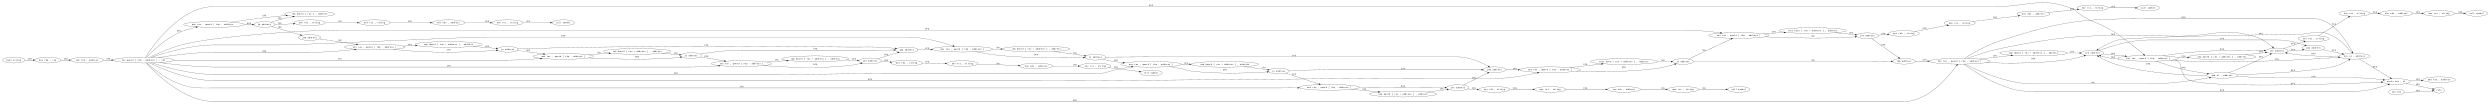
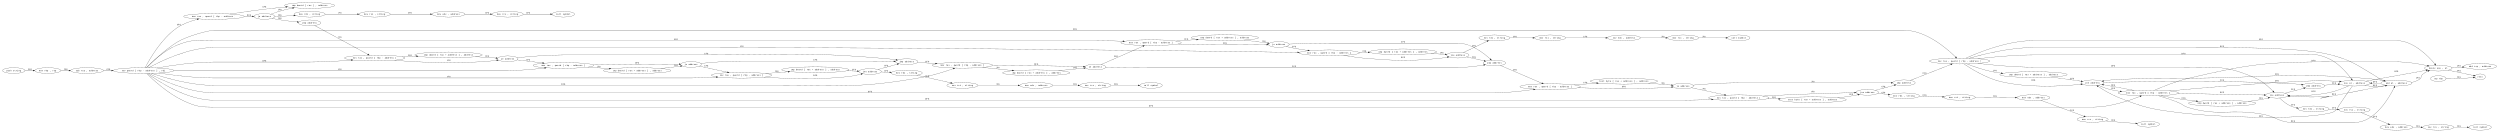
none -> (2375, 87)
